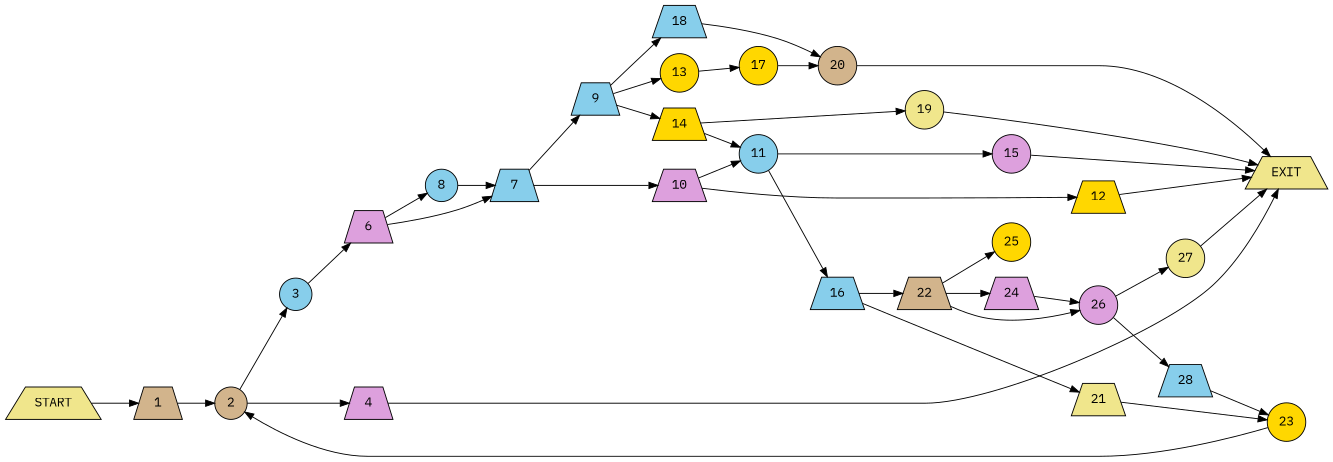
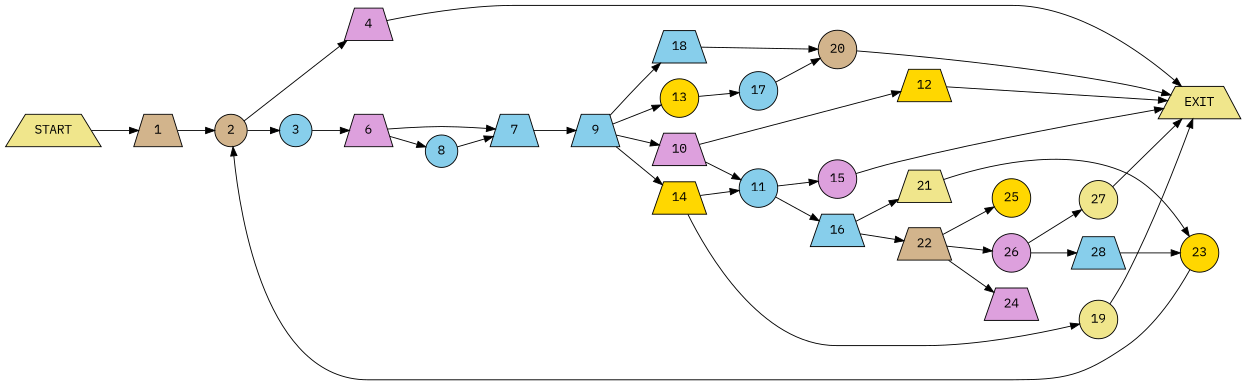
(758, 66) -> (758, 91)
(591, 185) -> (633, 139)
(1052, 299) -> none
